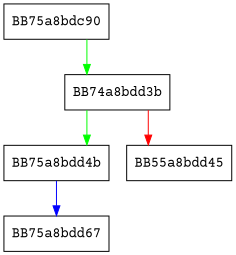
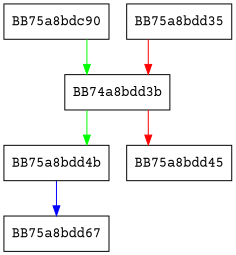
none -> (179, 22)
(179, 163) -> (179, 163)
